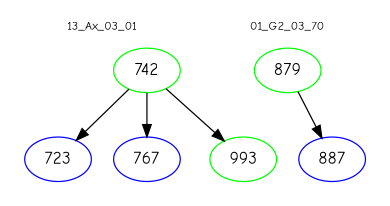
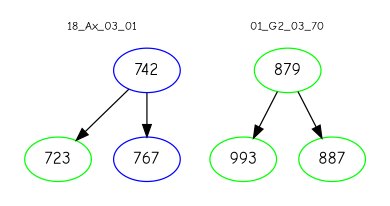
(102, 27) -> (102, 27)
(147, 70) -> (147, 70)
(182, 103) -> (268, 109)
(58, 159) -> (58, 159)
(332, 159) -> (332, 159)
